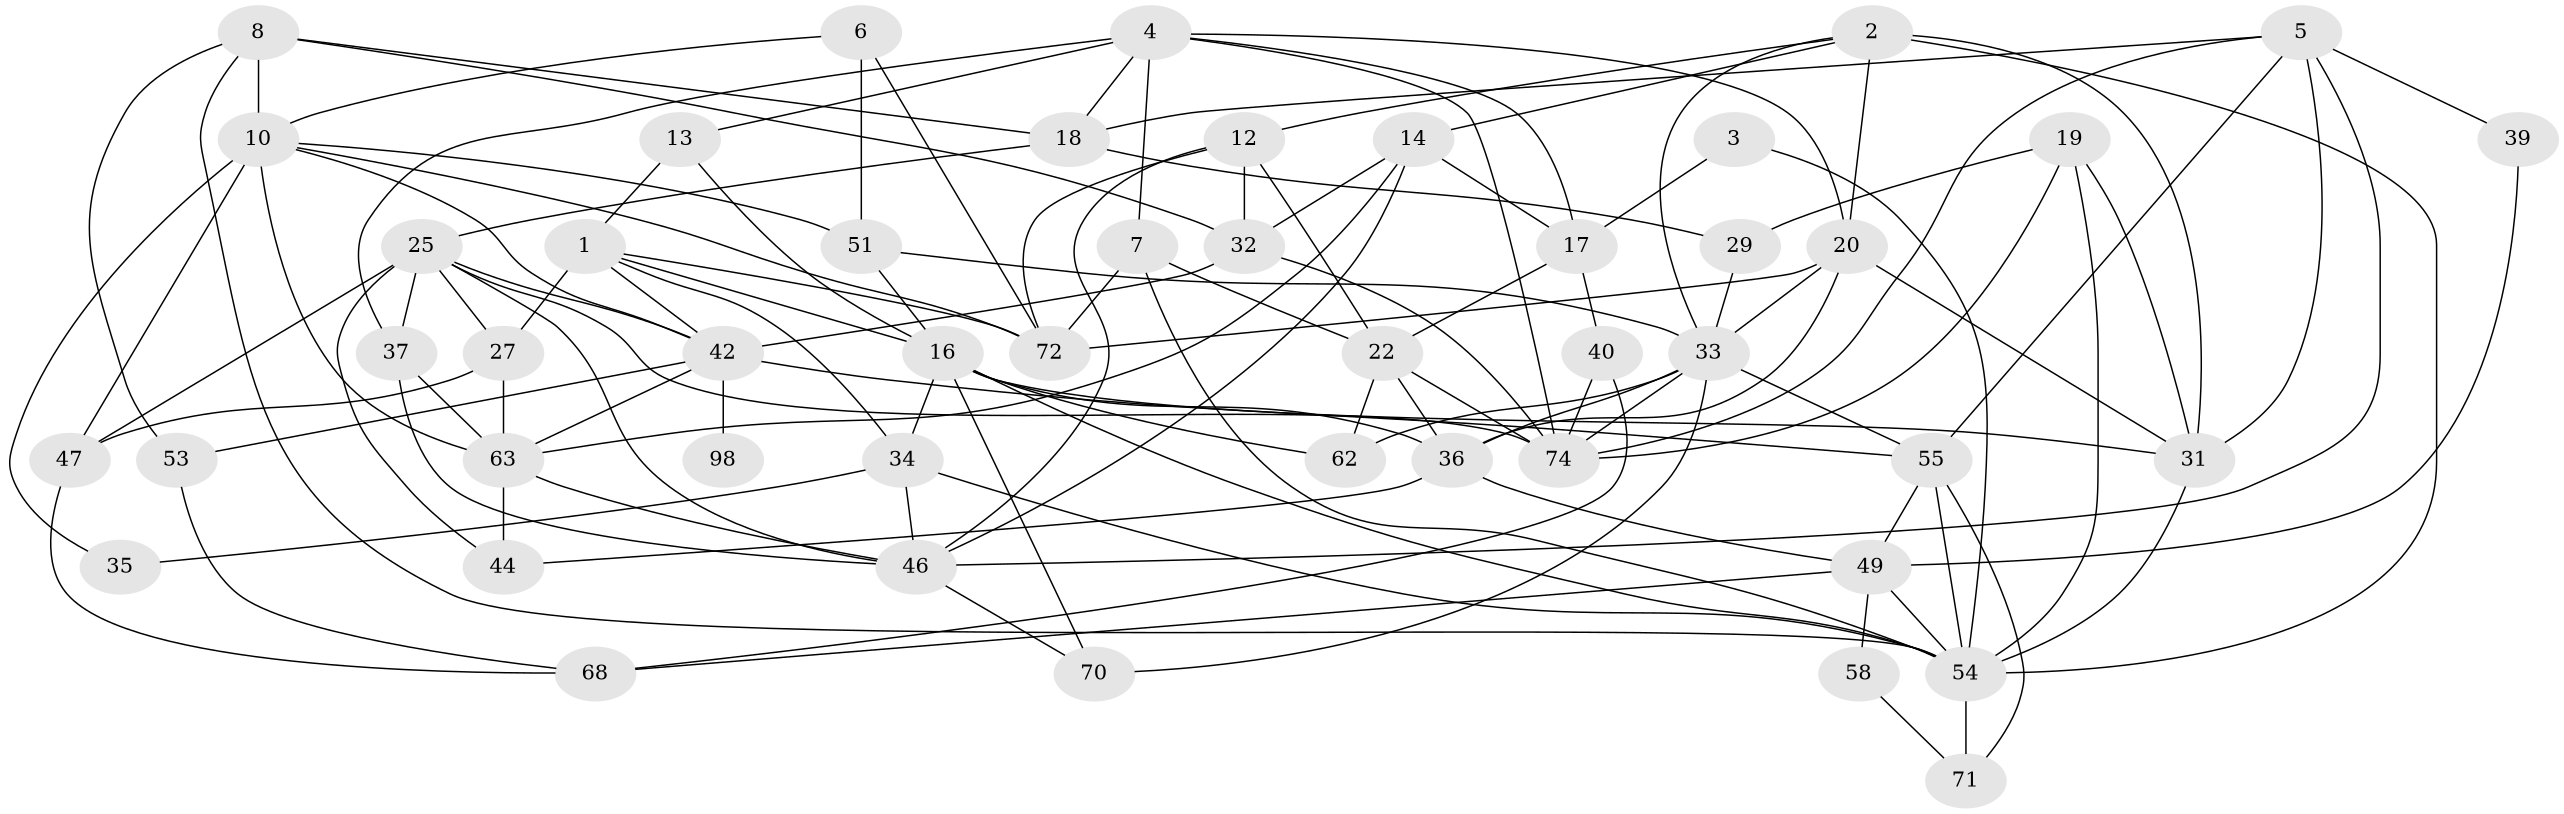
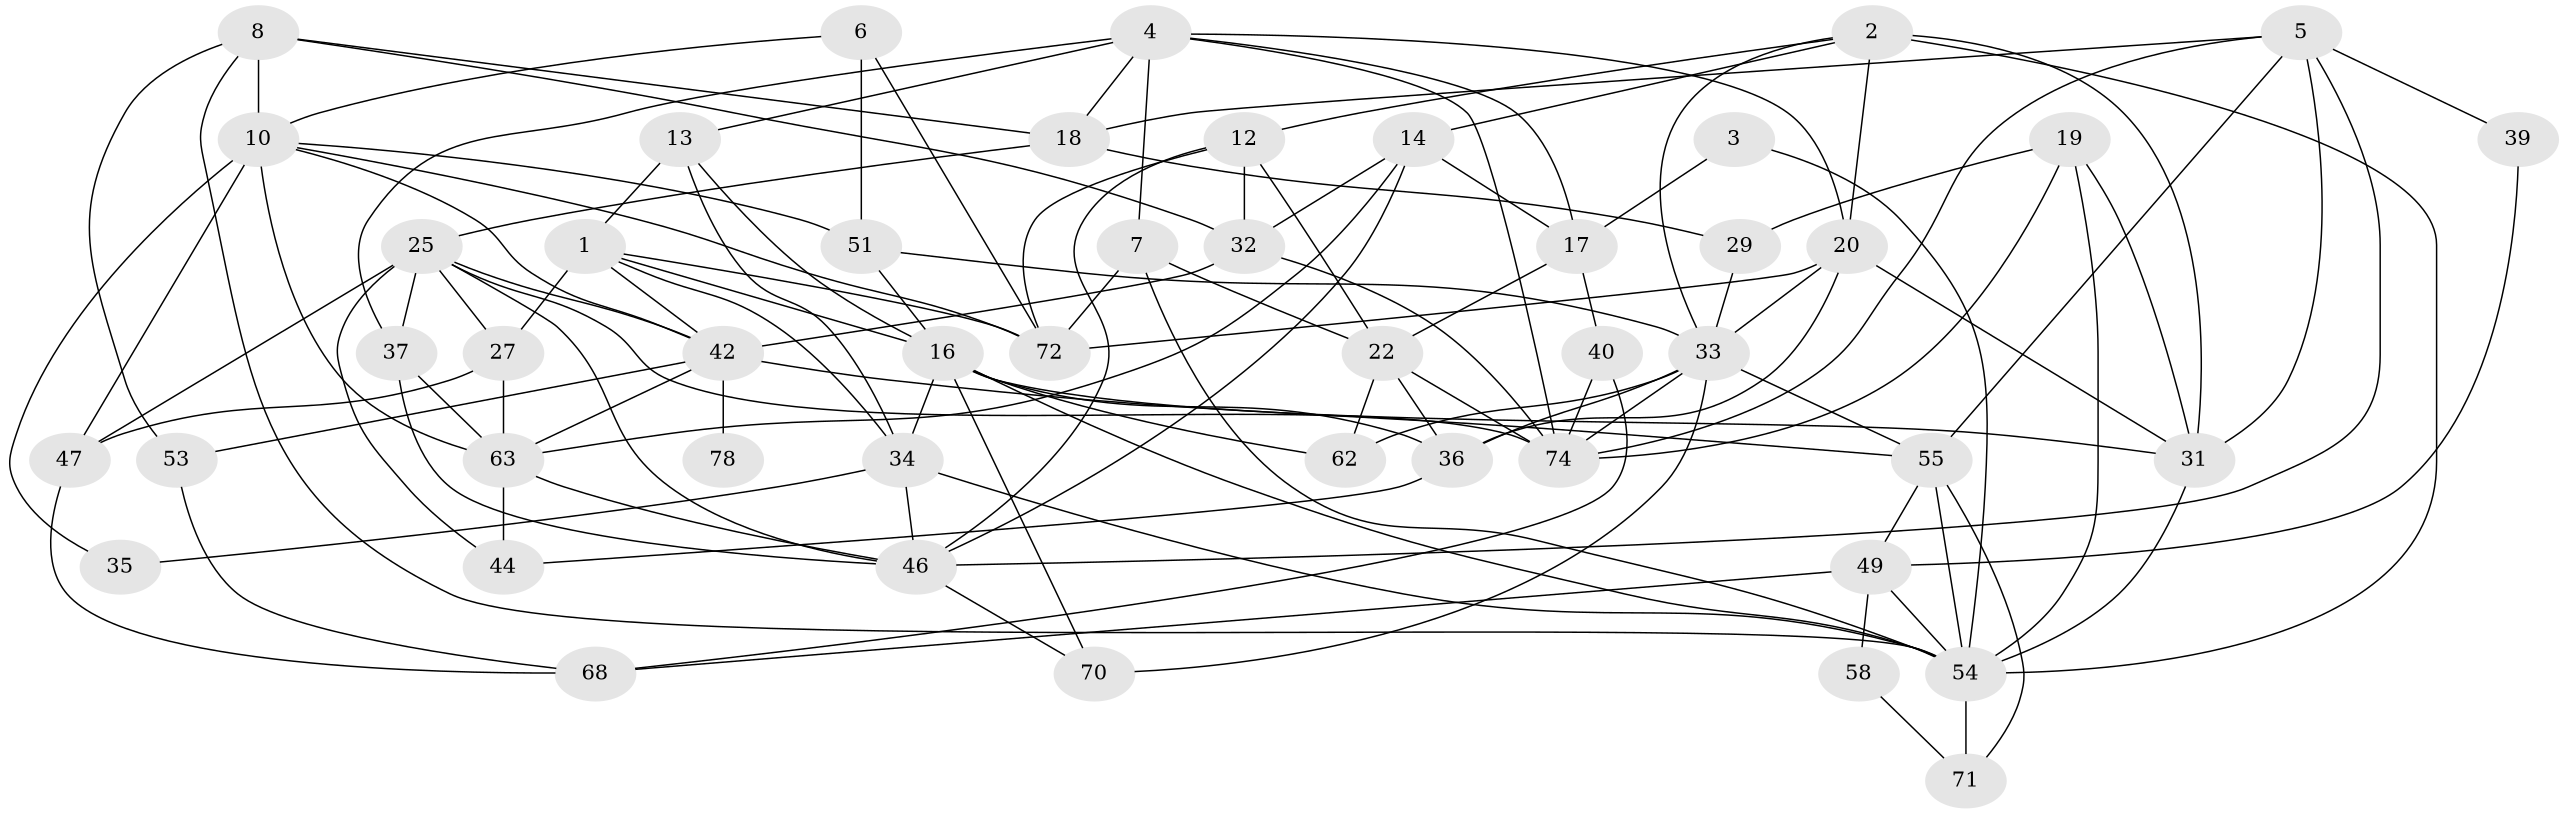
none -> (765, 290)
(723, 460) -> (723, 460)
(1655, 528) -> none
